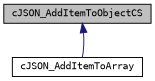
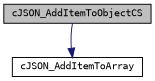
(84, 45) -> (71, 36)
